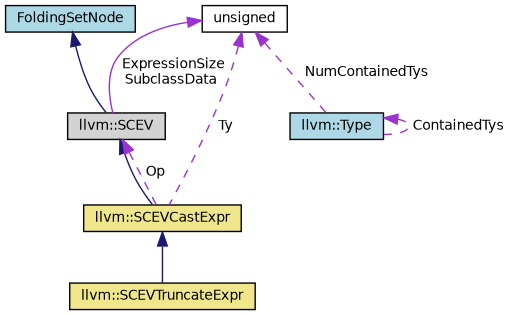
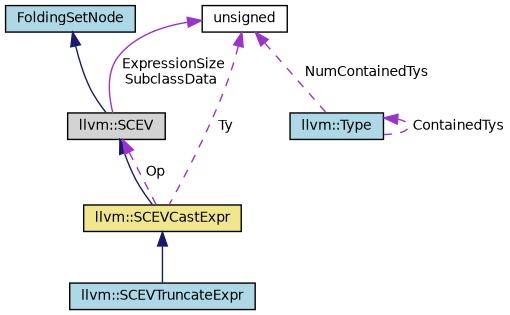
(162, 296) -> (162, 296)
